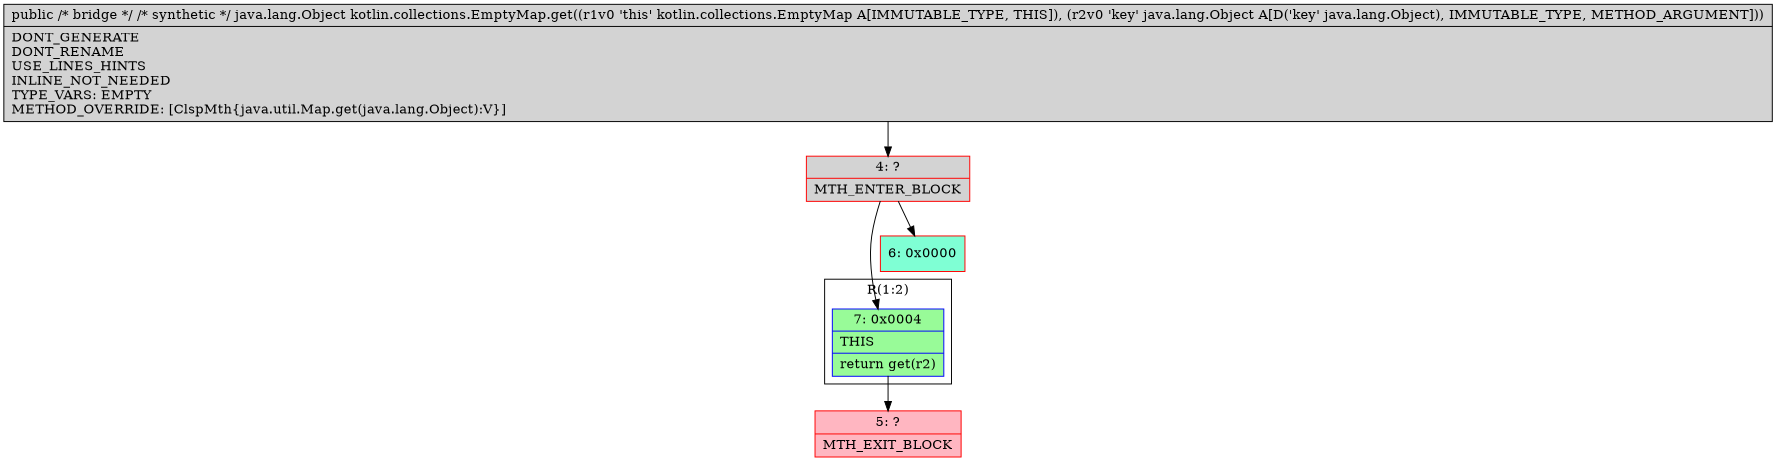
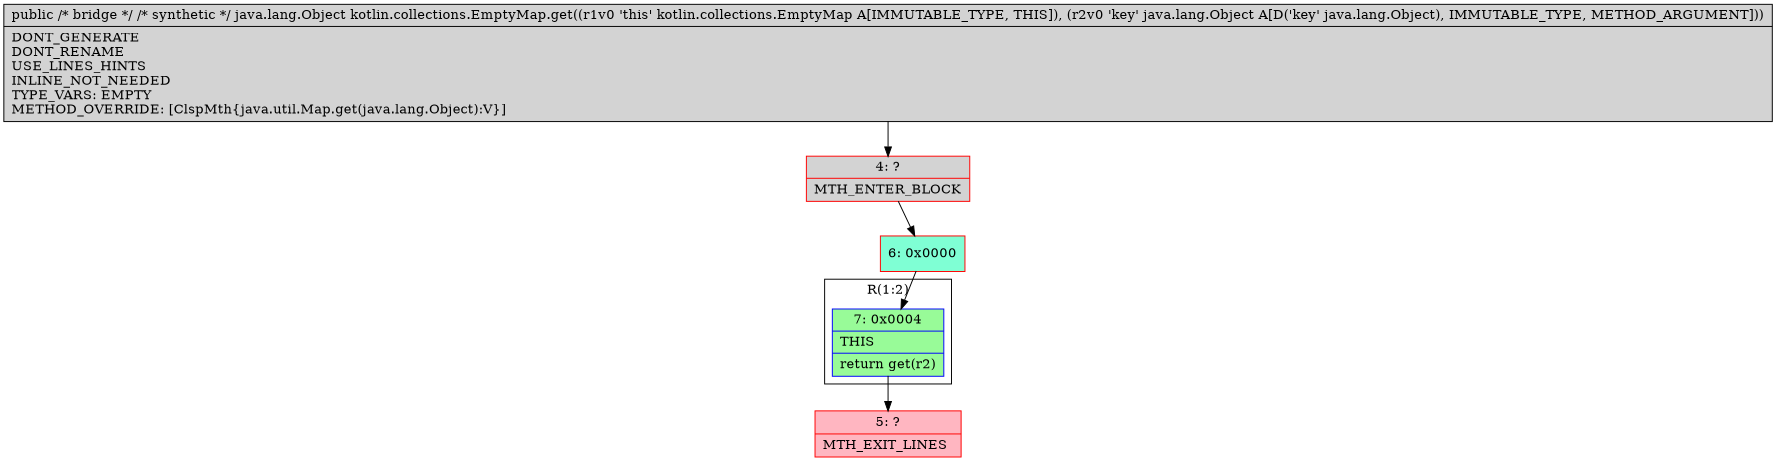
(871, 250) -> (910, 286)
(888, 445) -> (885, 445)
